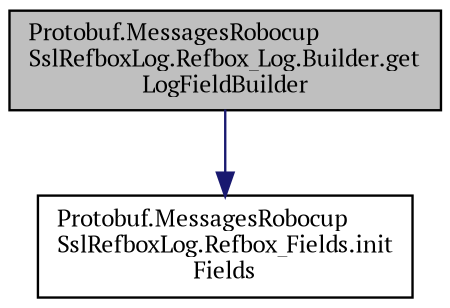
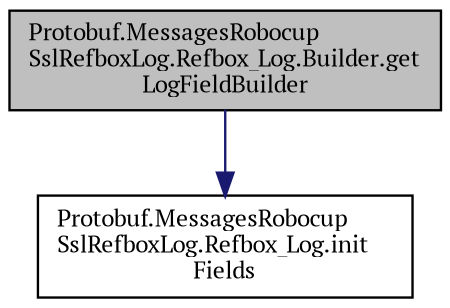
(225, 247) -> (225, 247)
